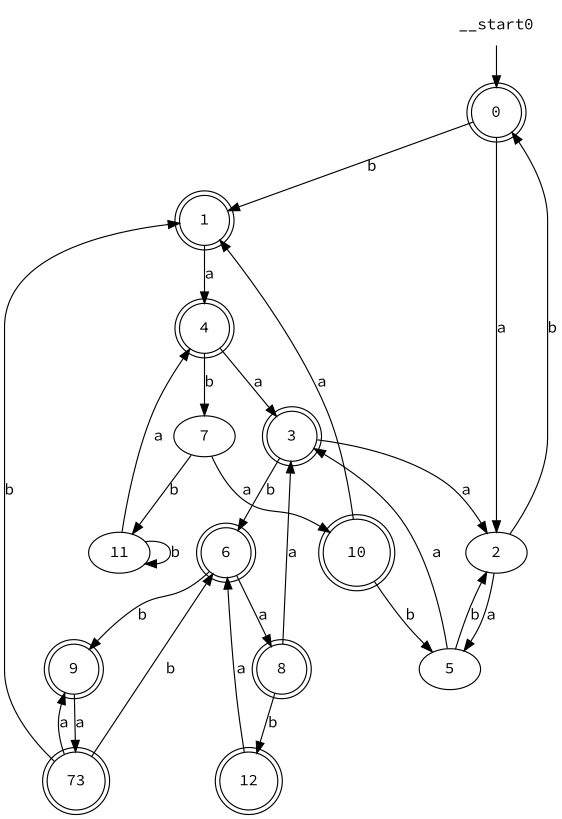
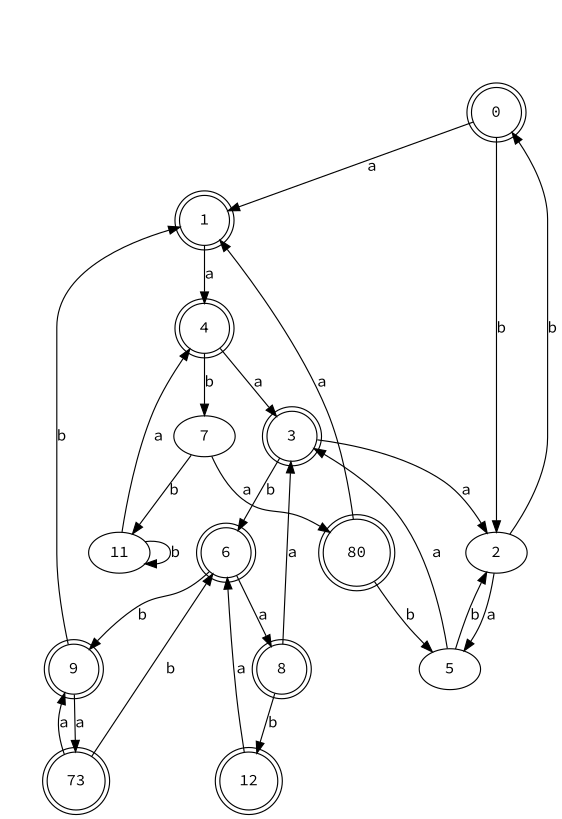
(496, 25) -> none
(372, 166) -> (372, 166)
(502, 328) -> (502, 328)
(5, 447) -> (57, 407)
(357, 553) -> (357, 553)
